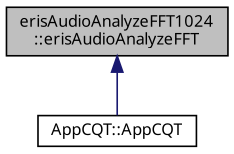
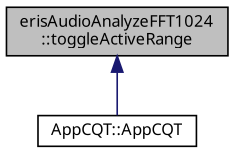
(117, 32) -> (117, 32)
